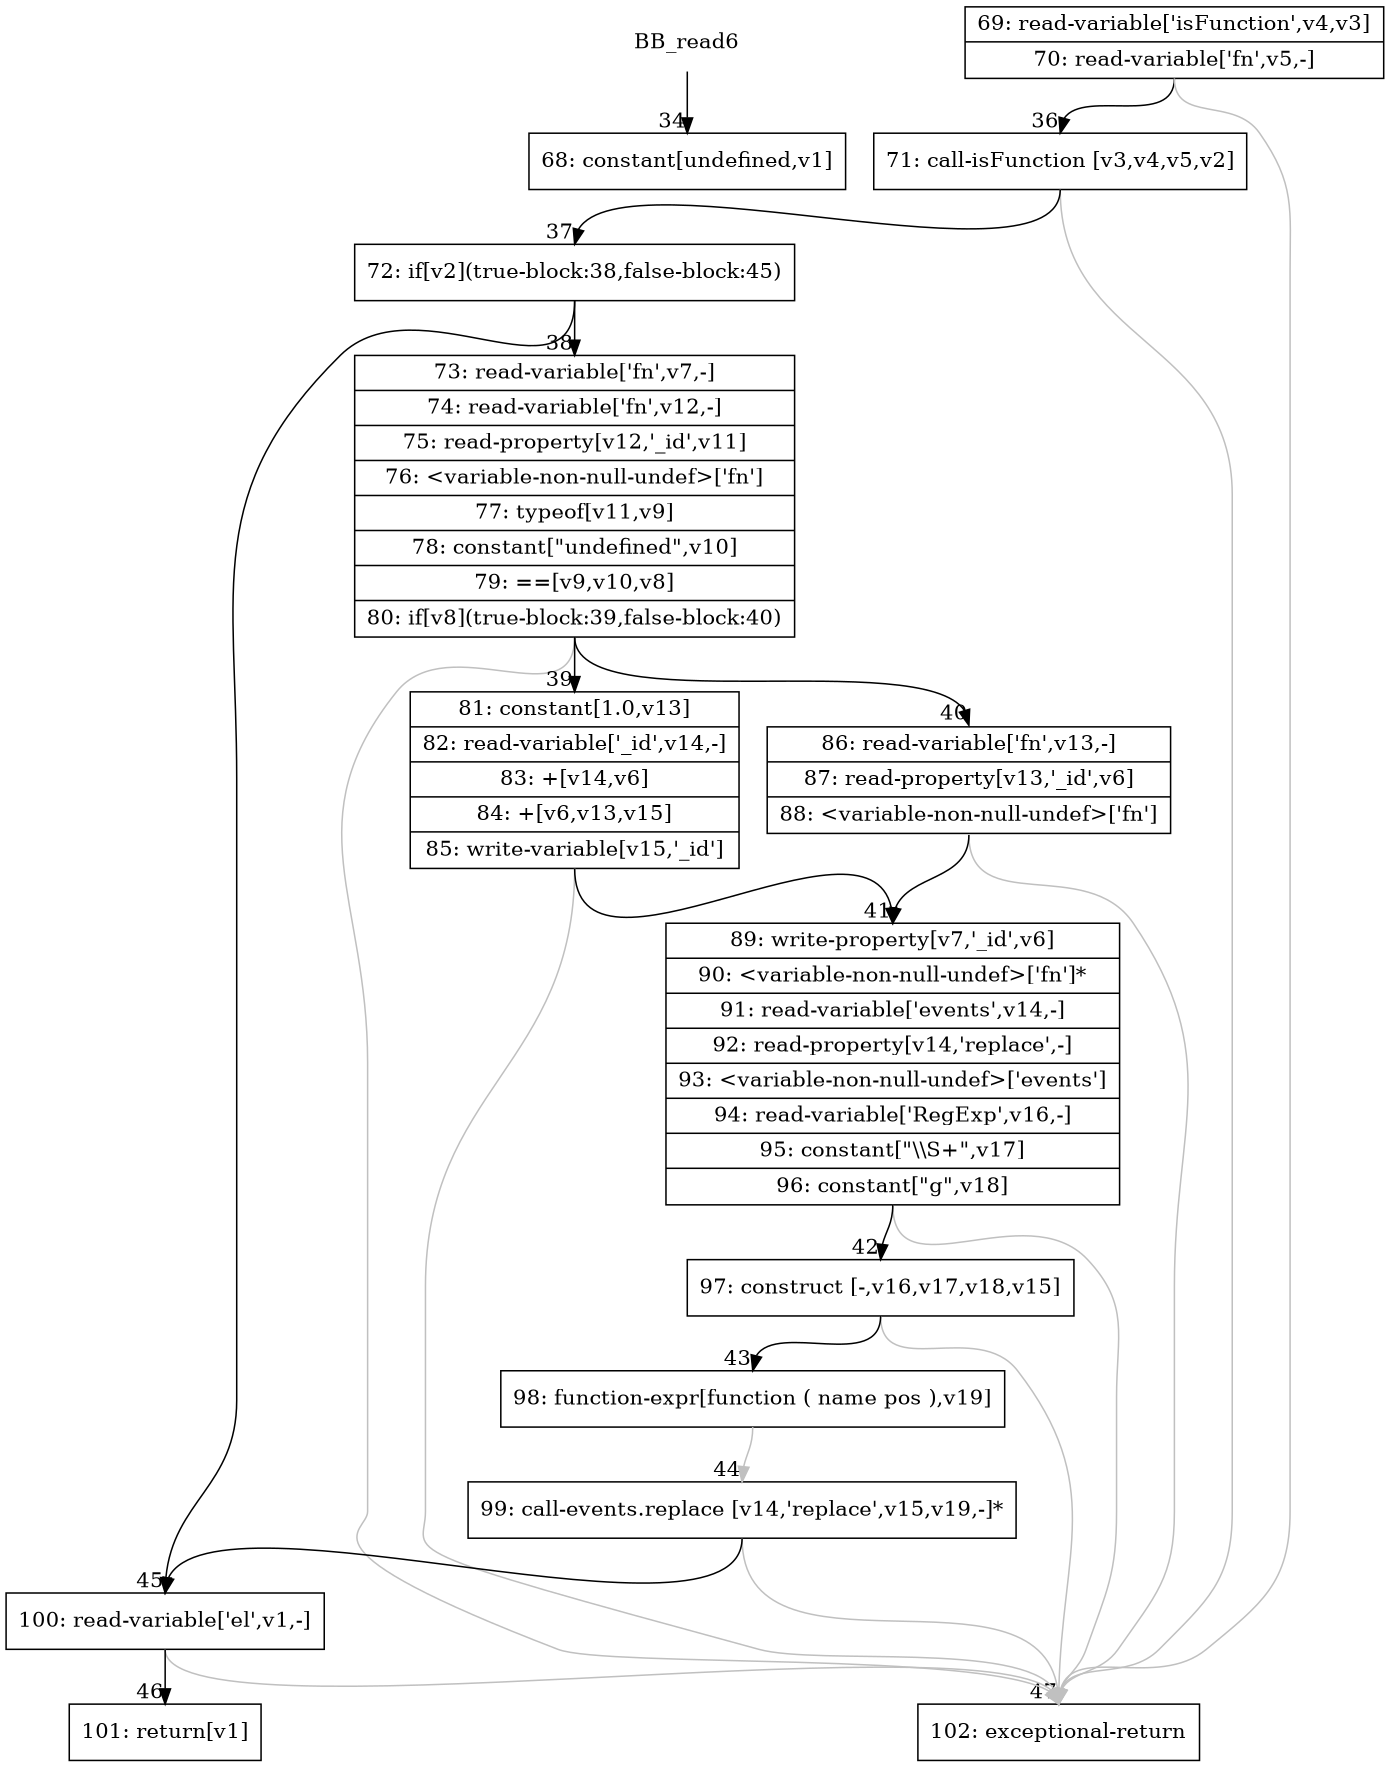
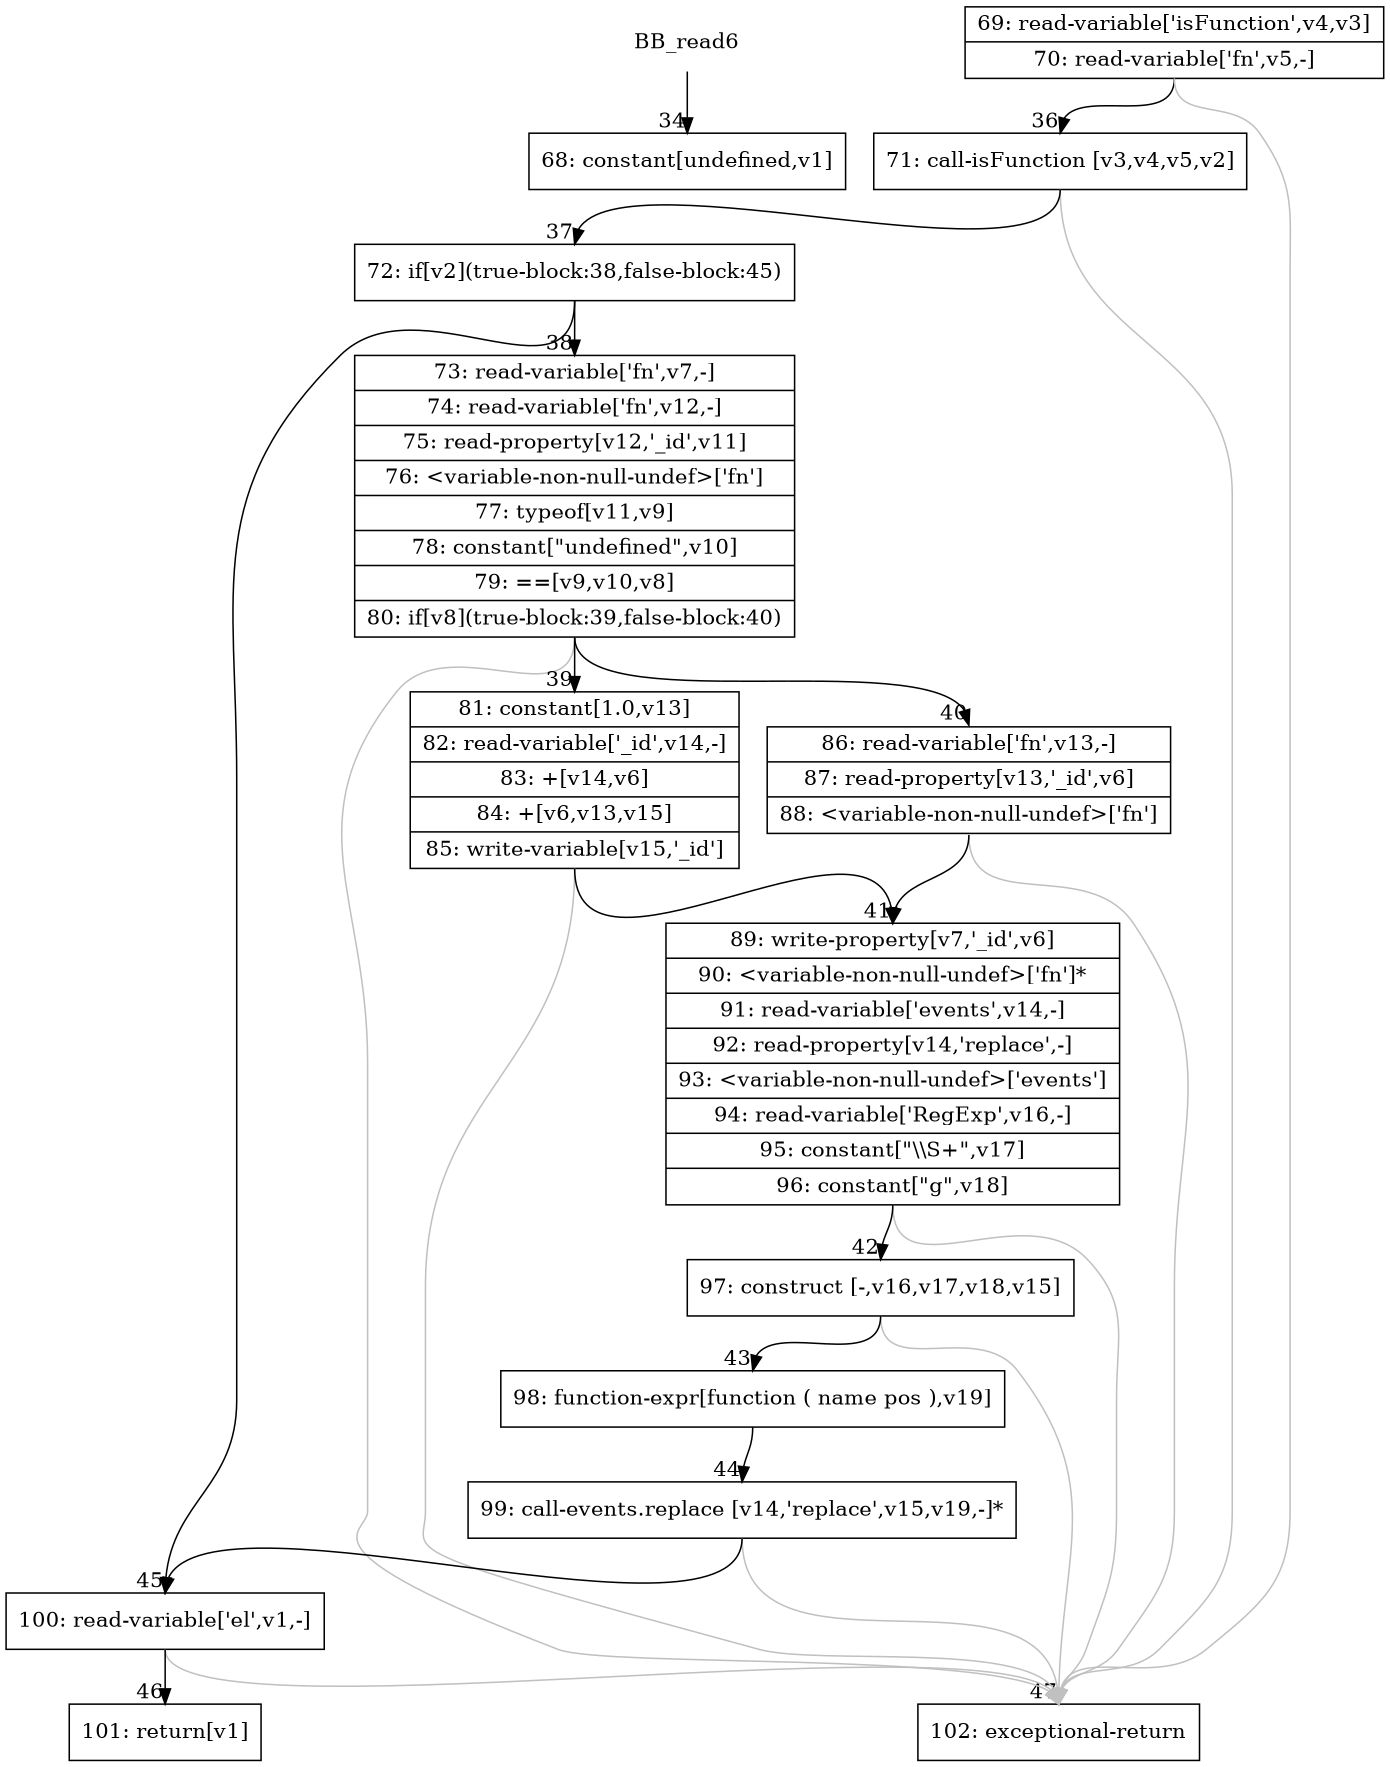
(750, 1447) -> (750, 1447)
